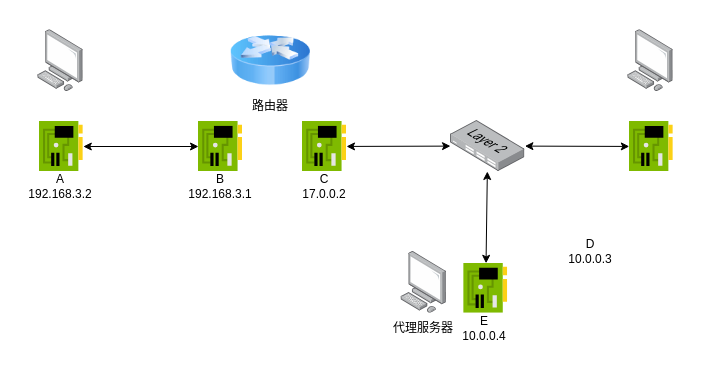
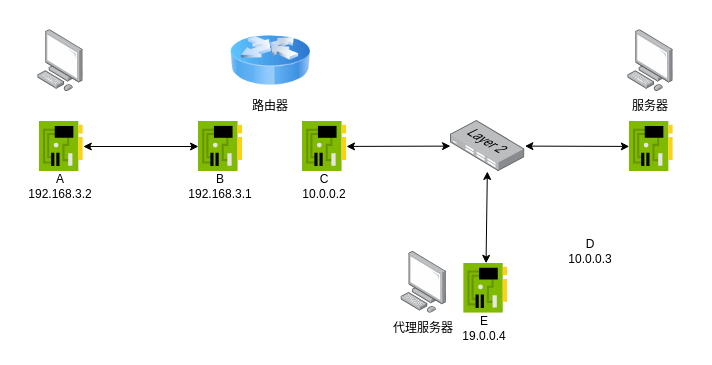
none -> (651, 107)
(325, 187) -> (325, 187)
(485, 329) -> (485, 329)
